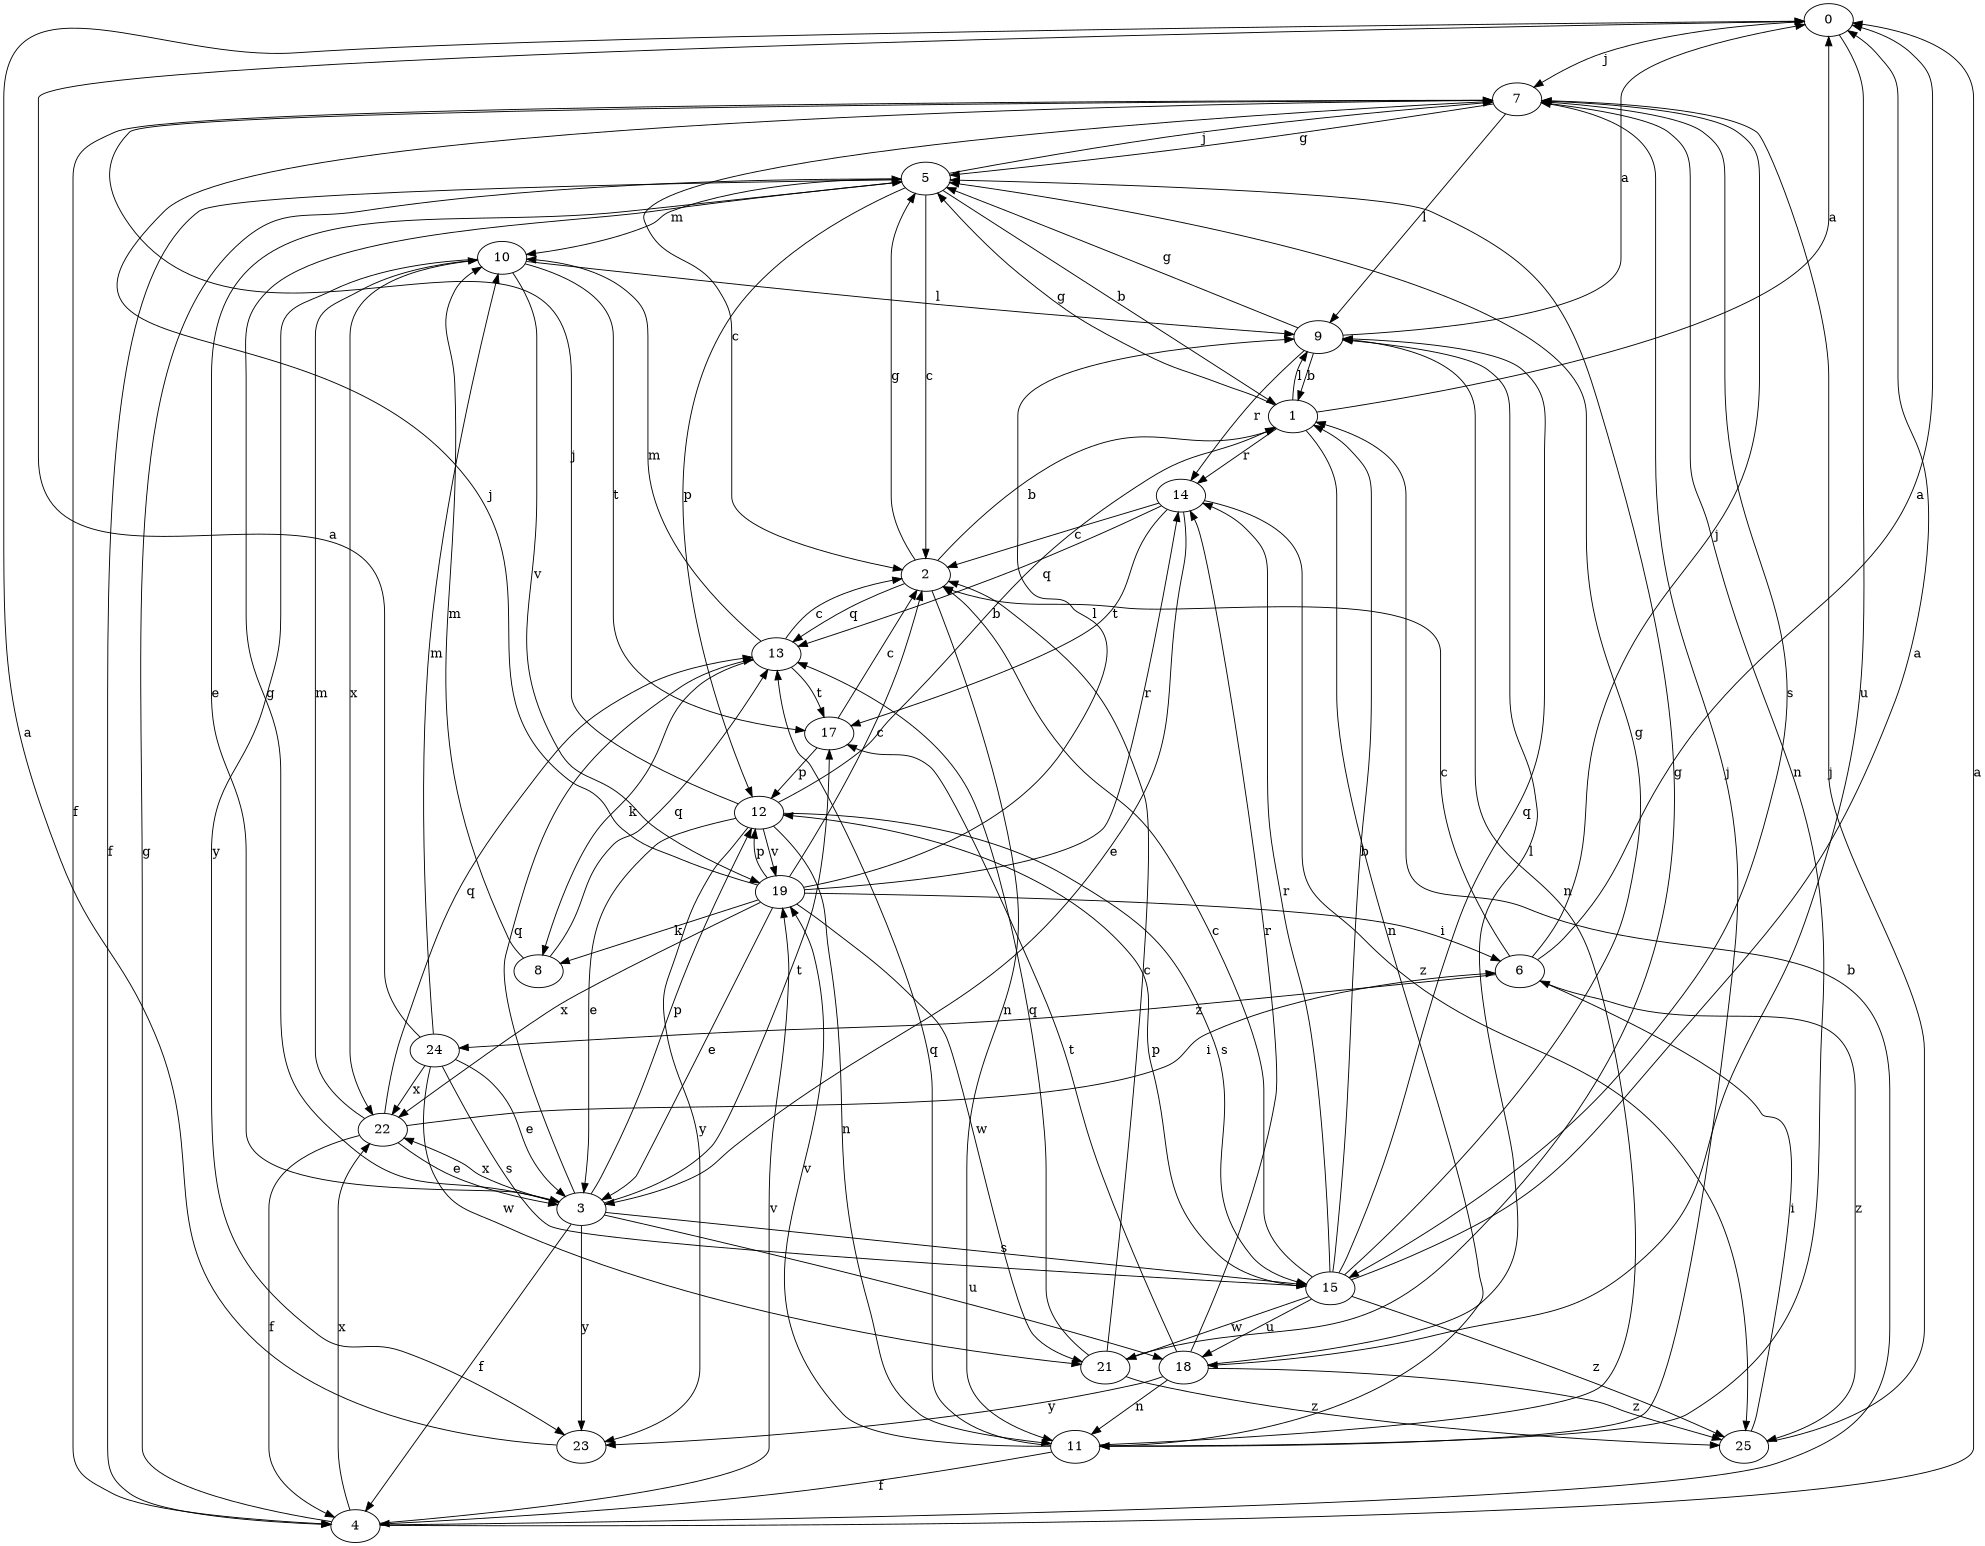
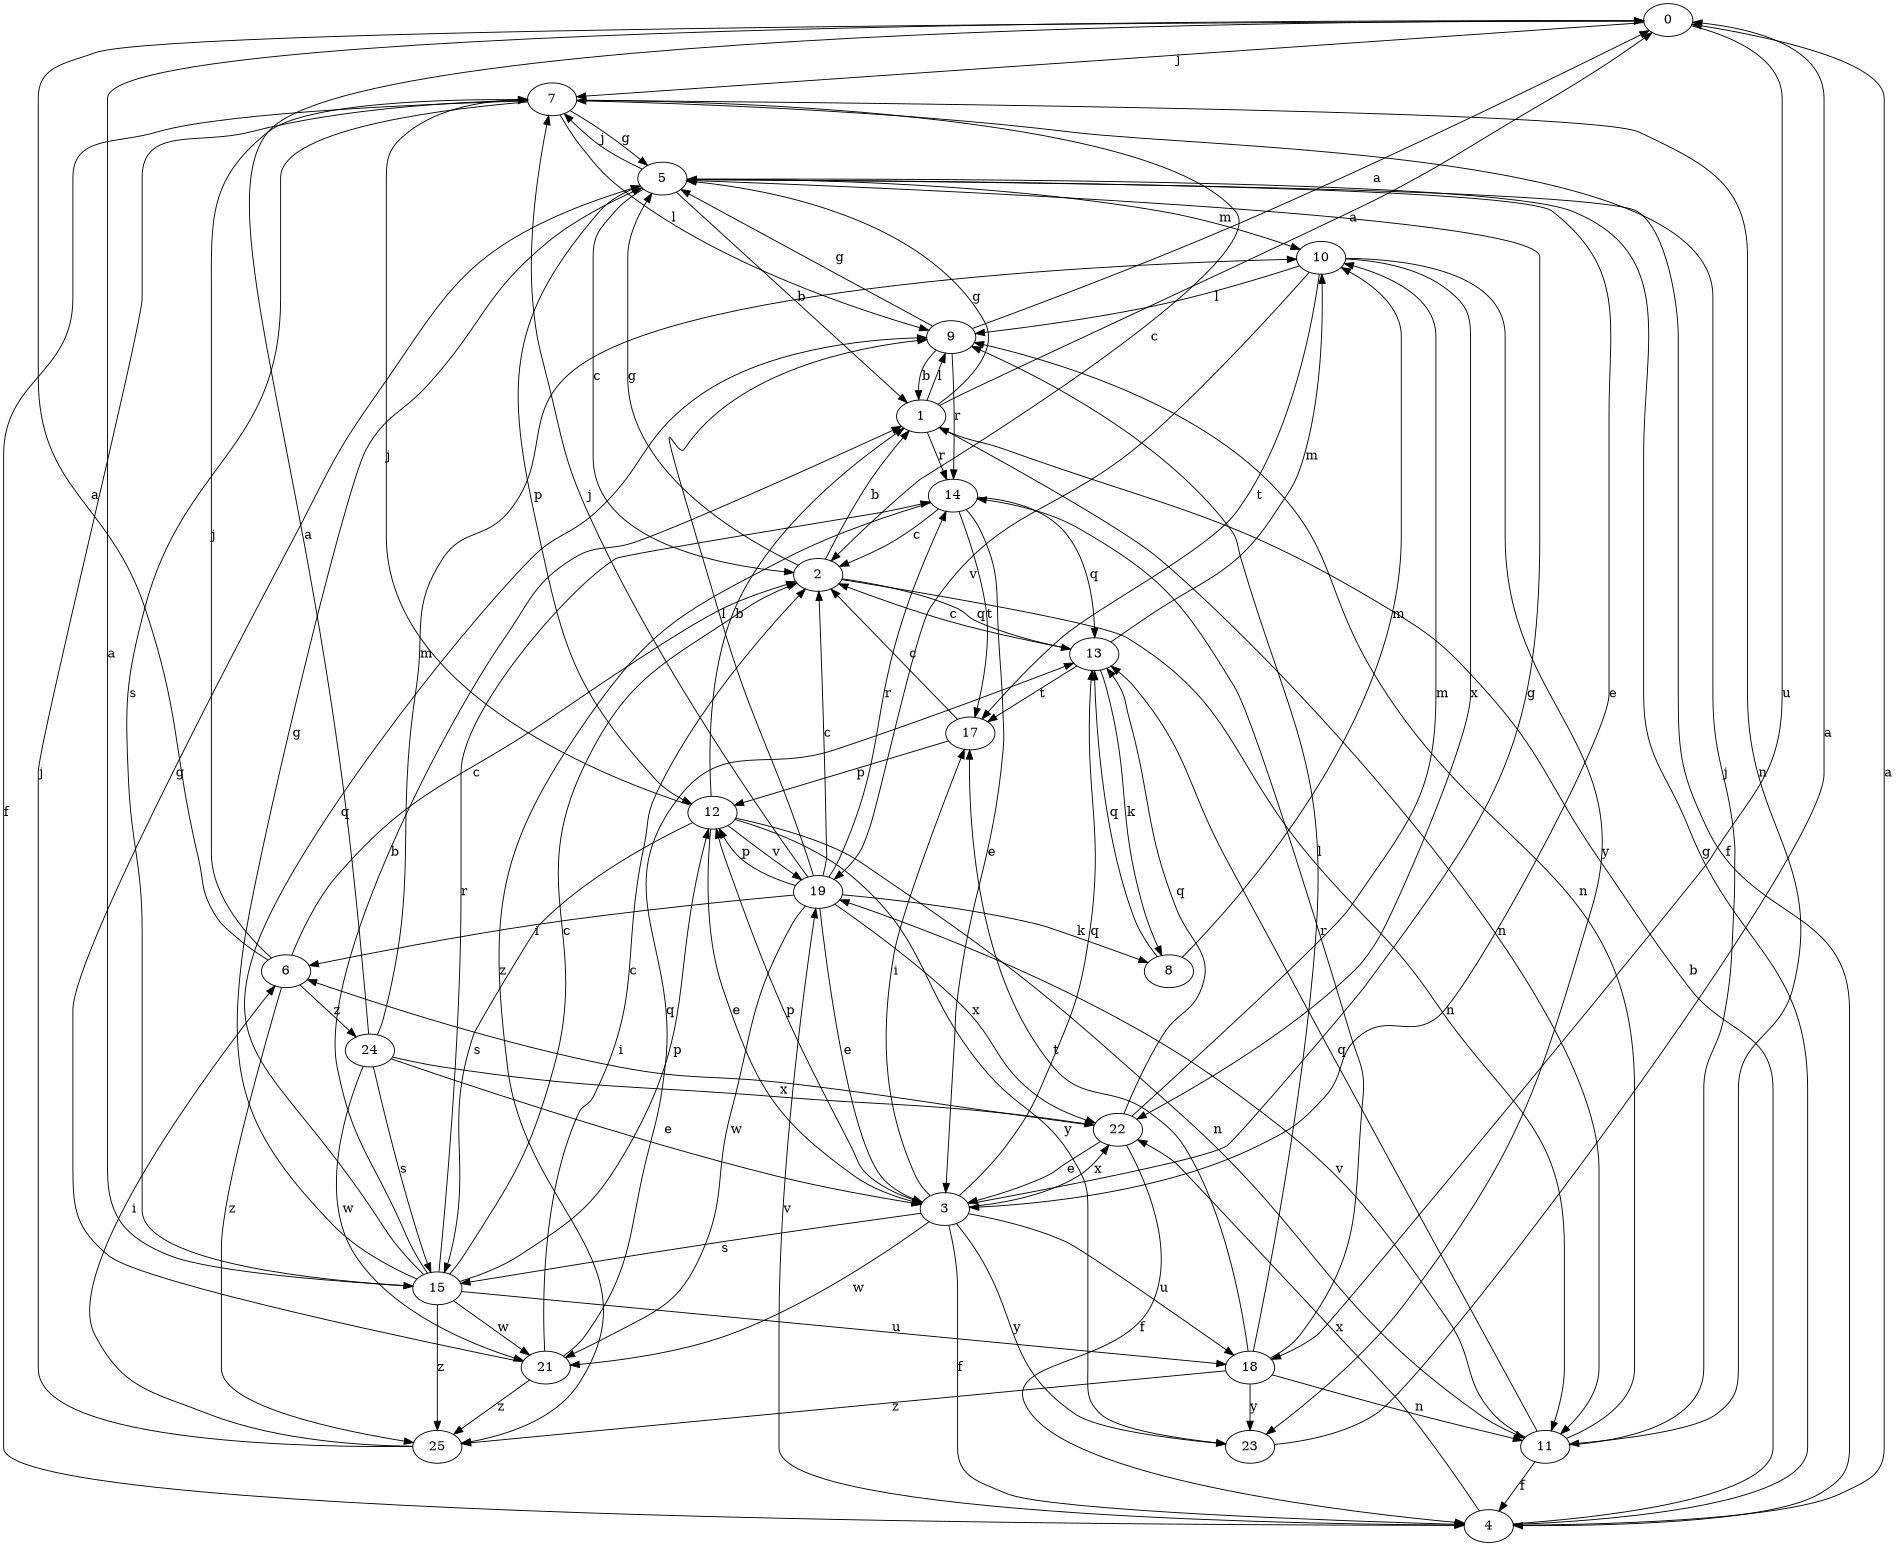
(800, 971) -> (896, 971)
none -> (747, 1327)
